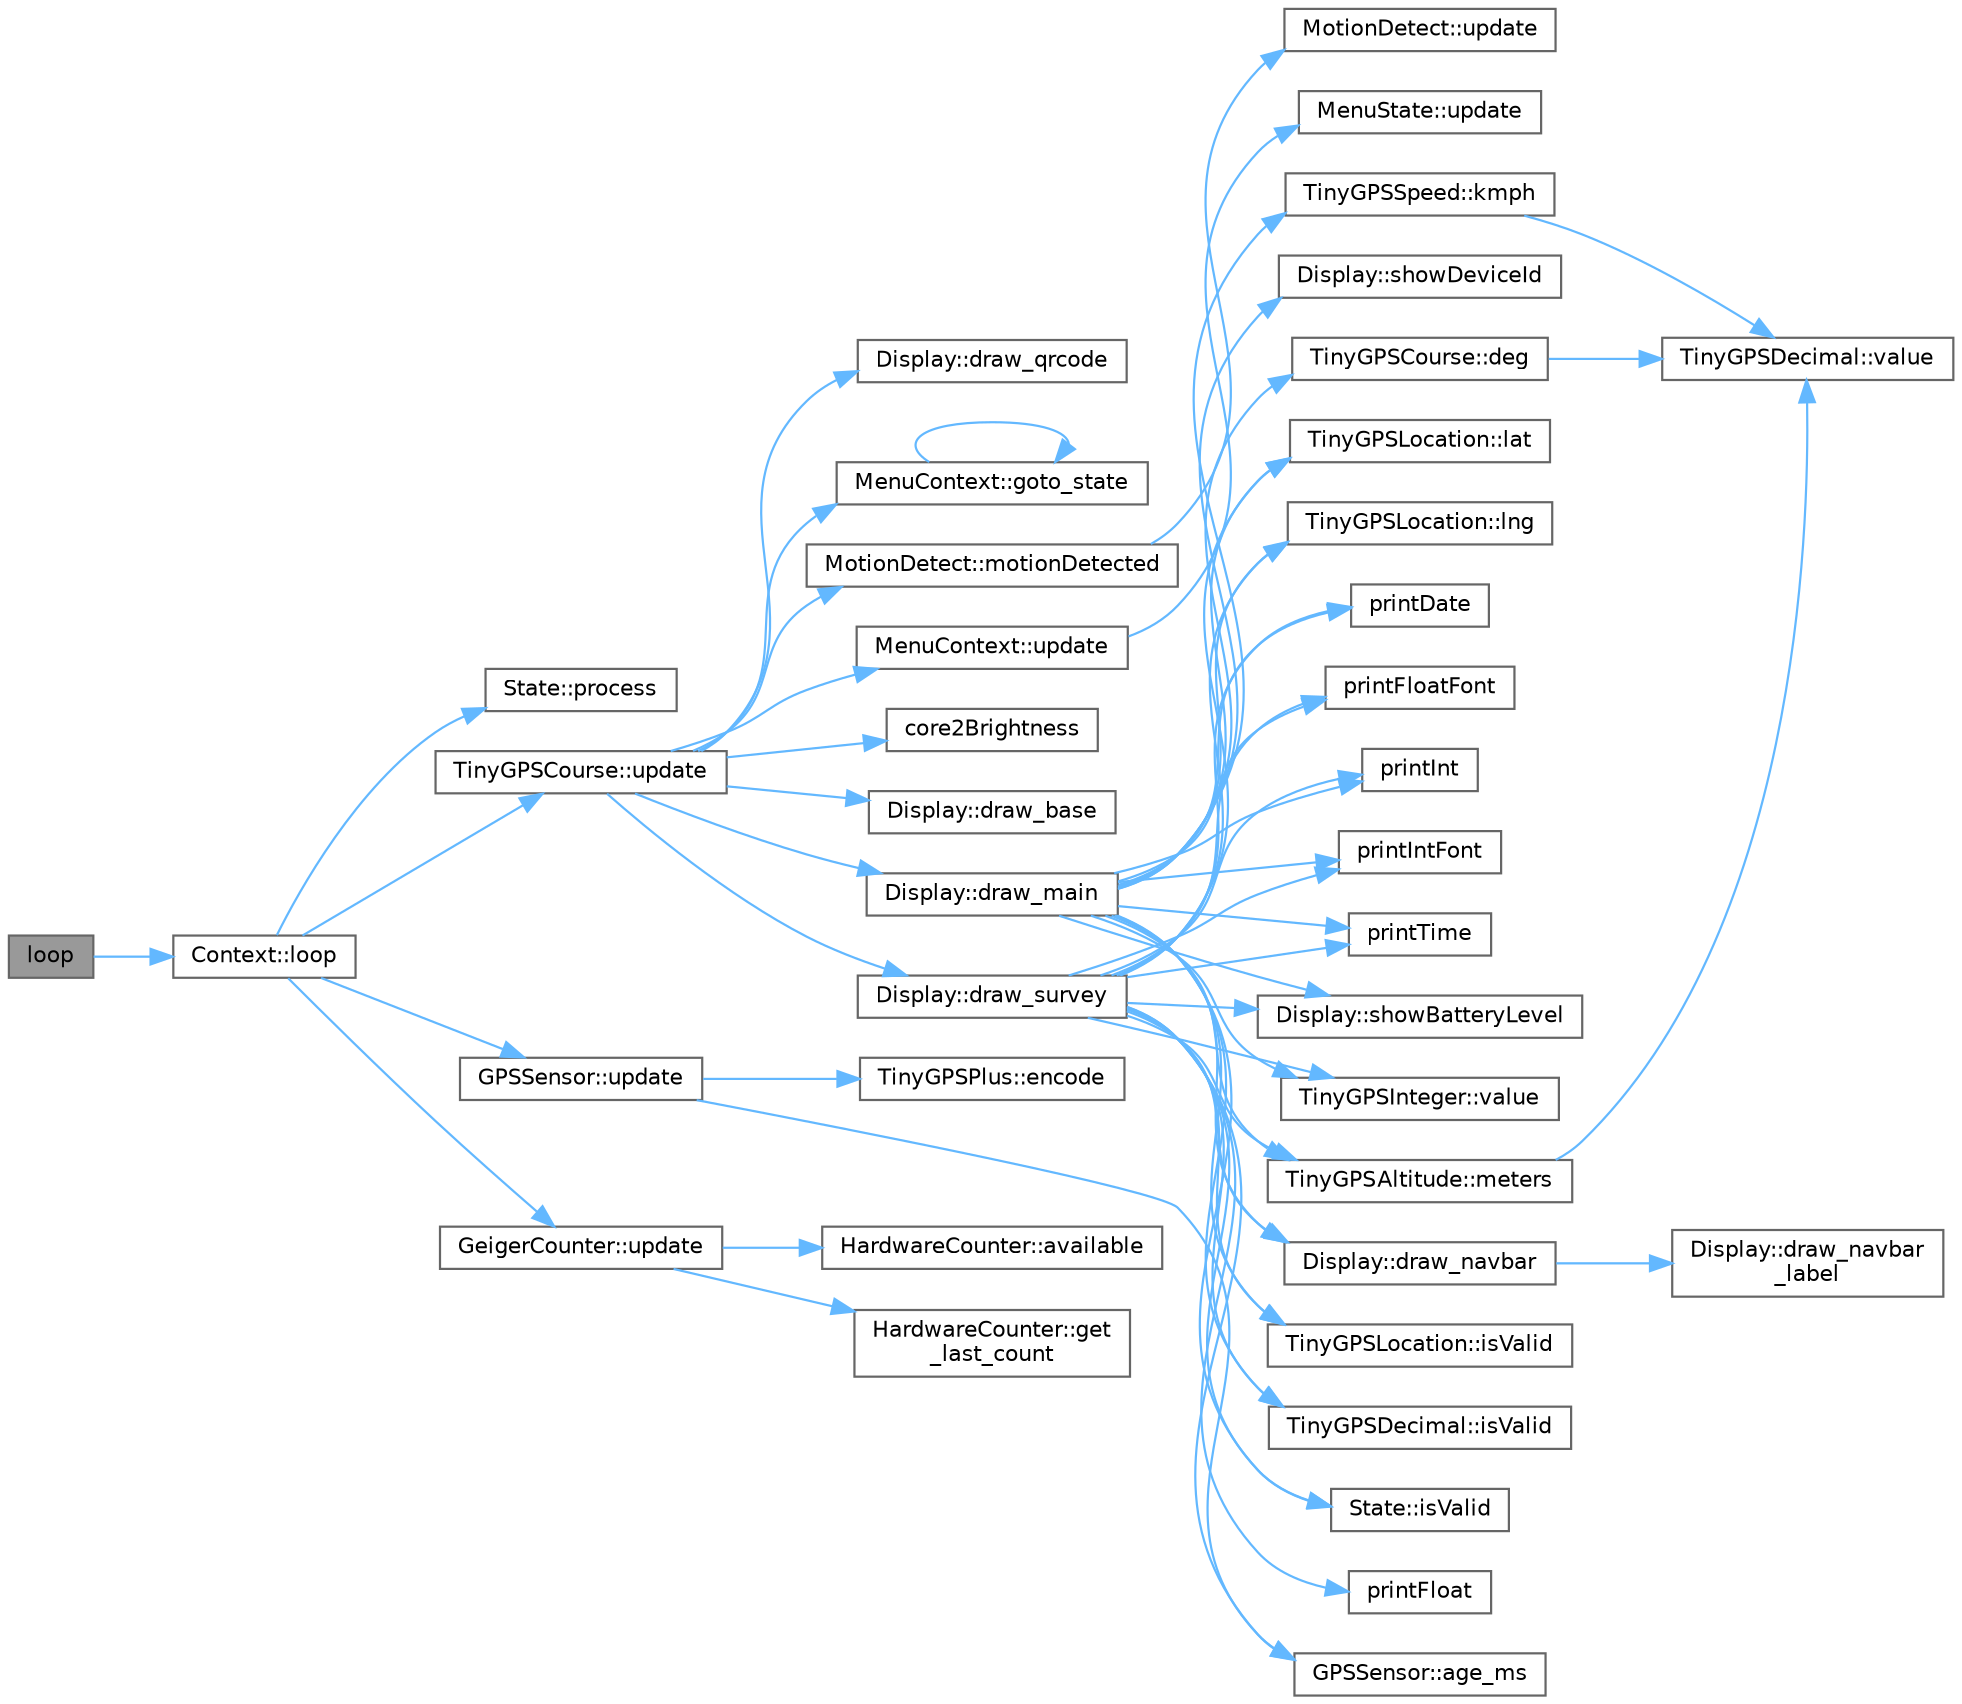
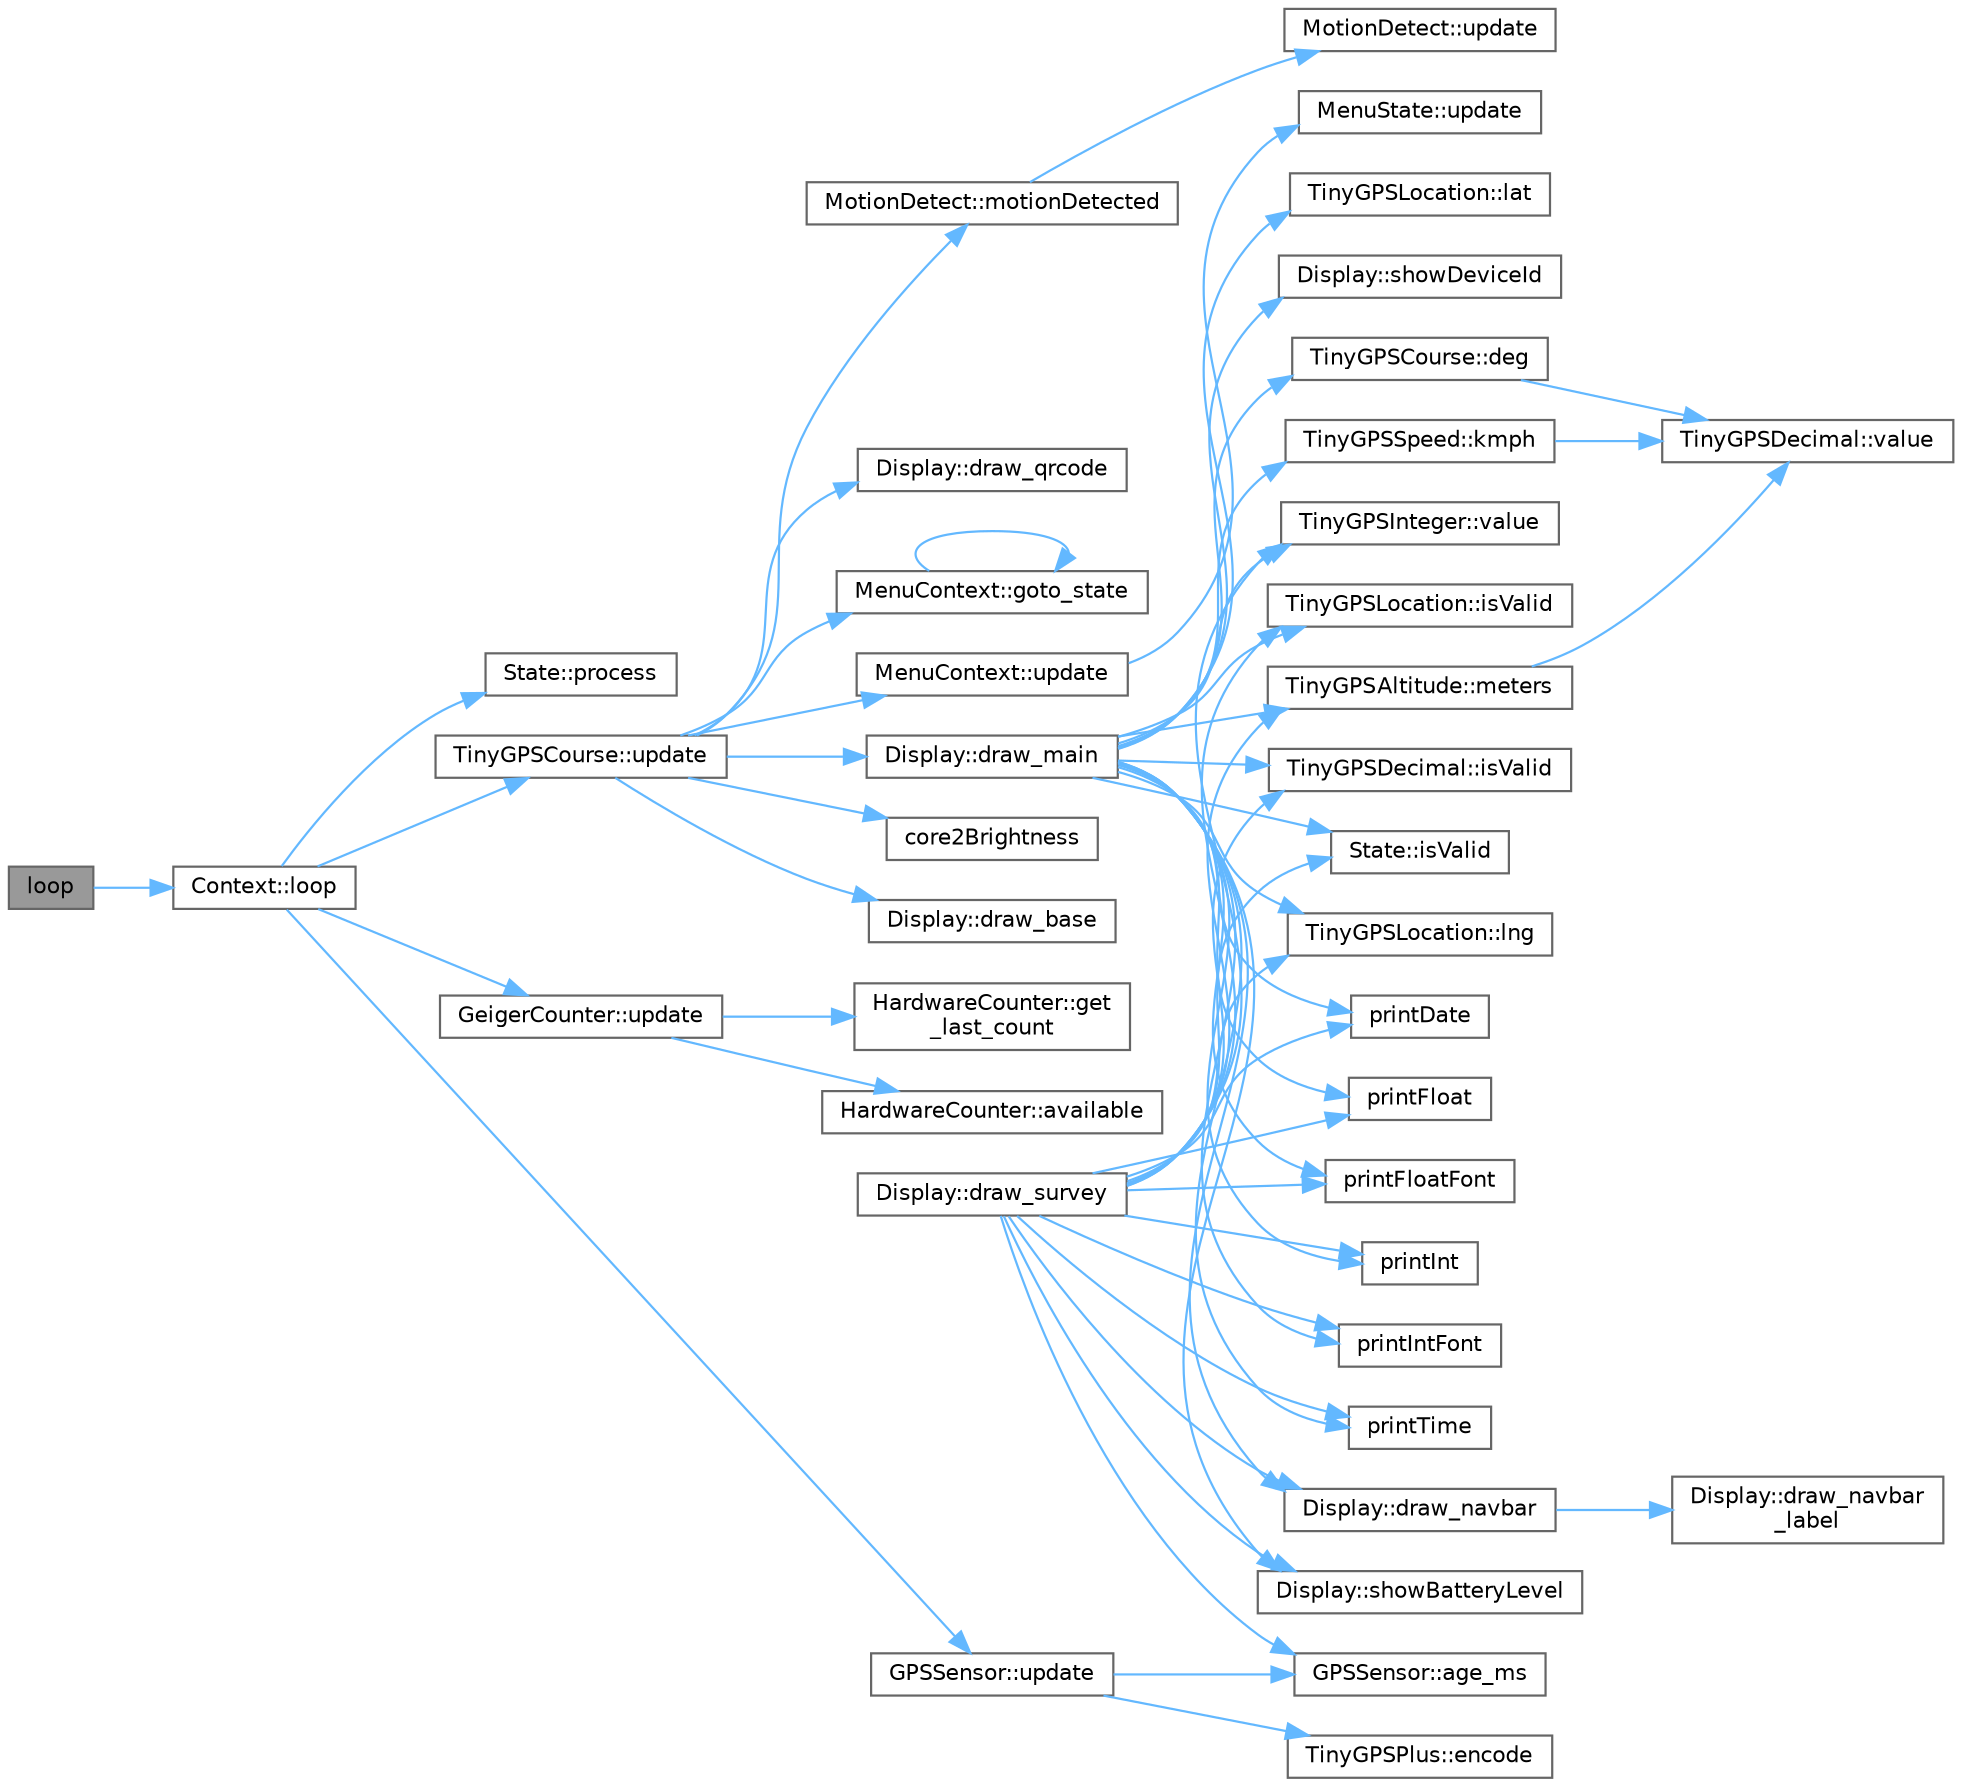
(1220, 735) -> none
(737, 895) -> none
none -> (1218, 932)
